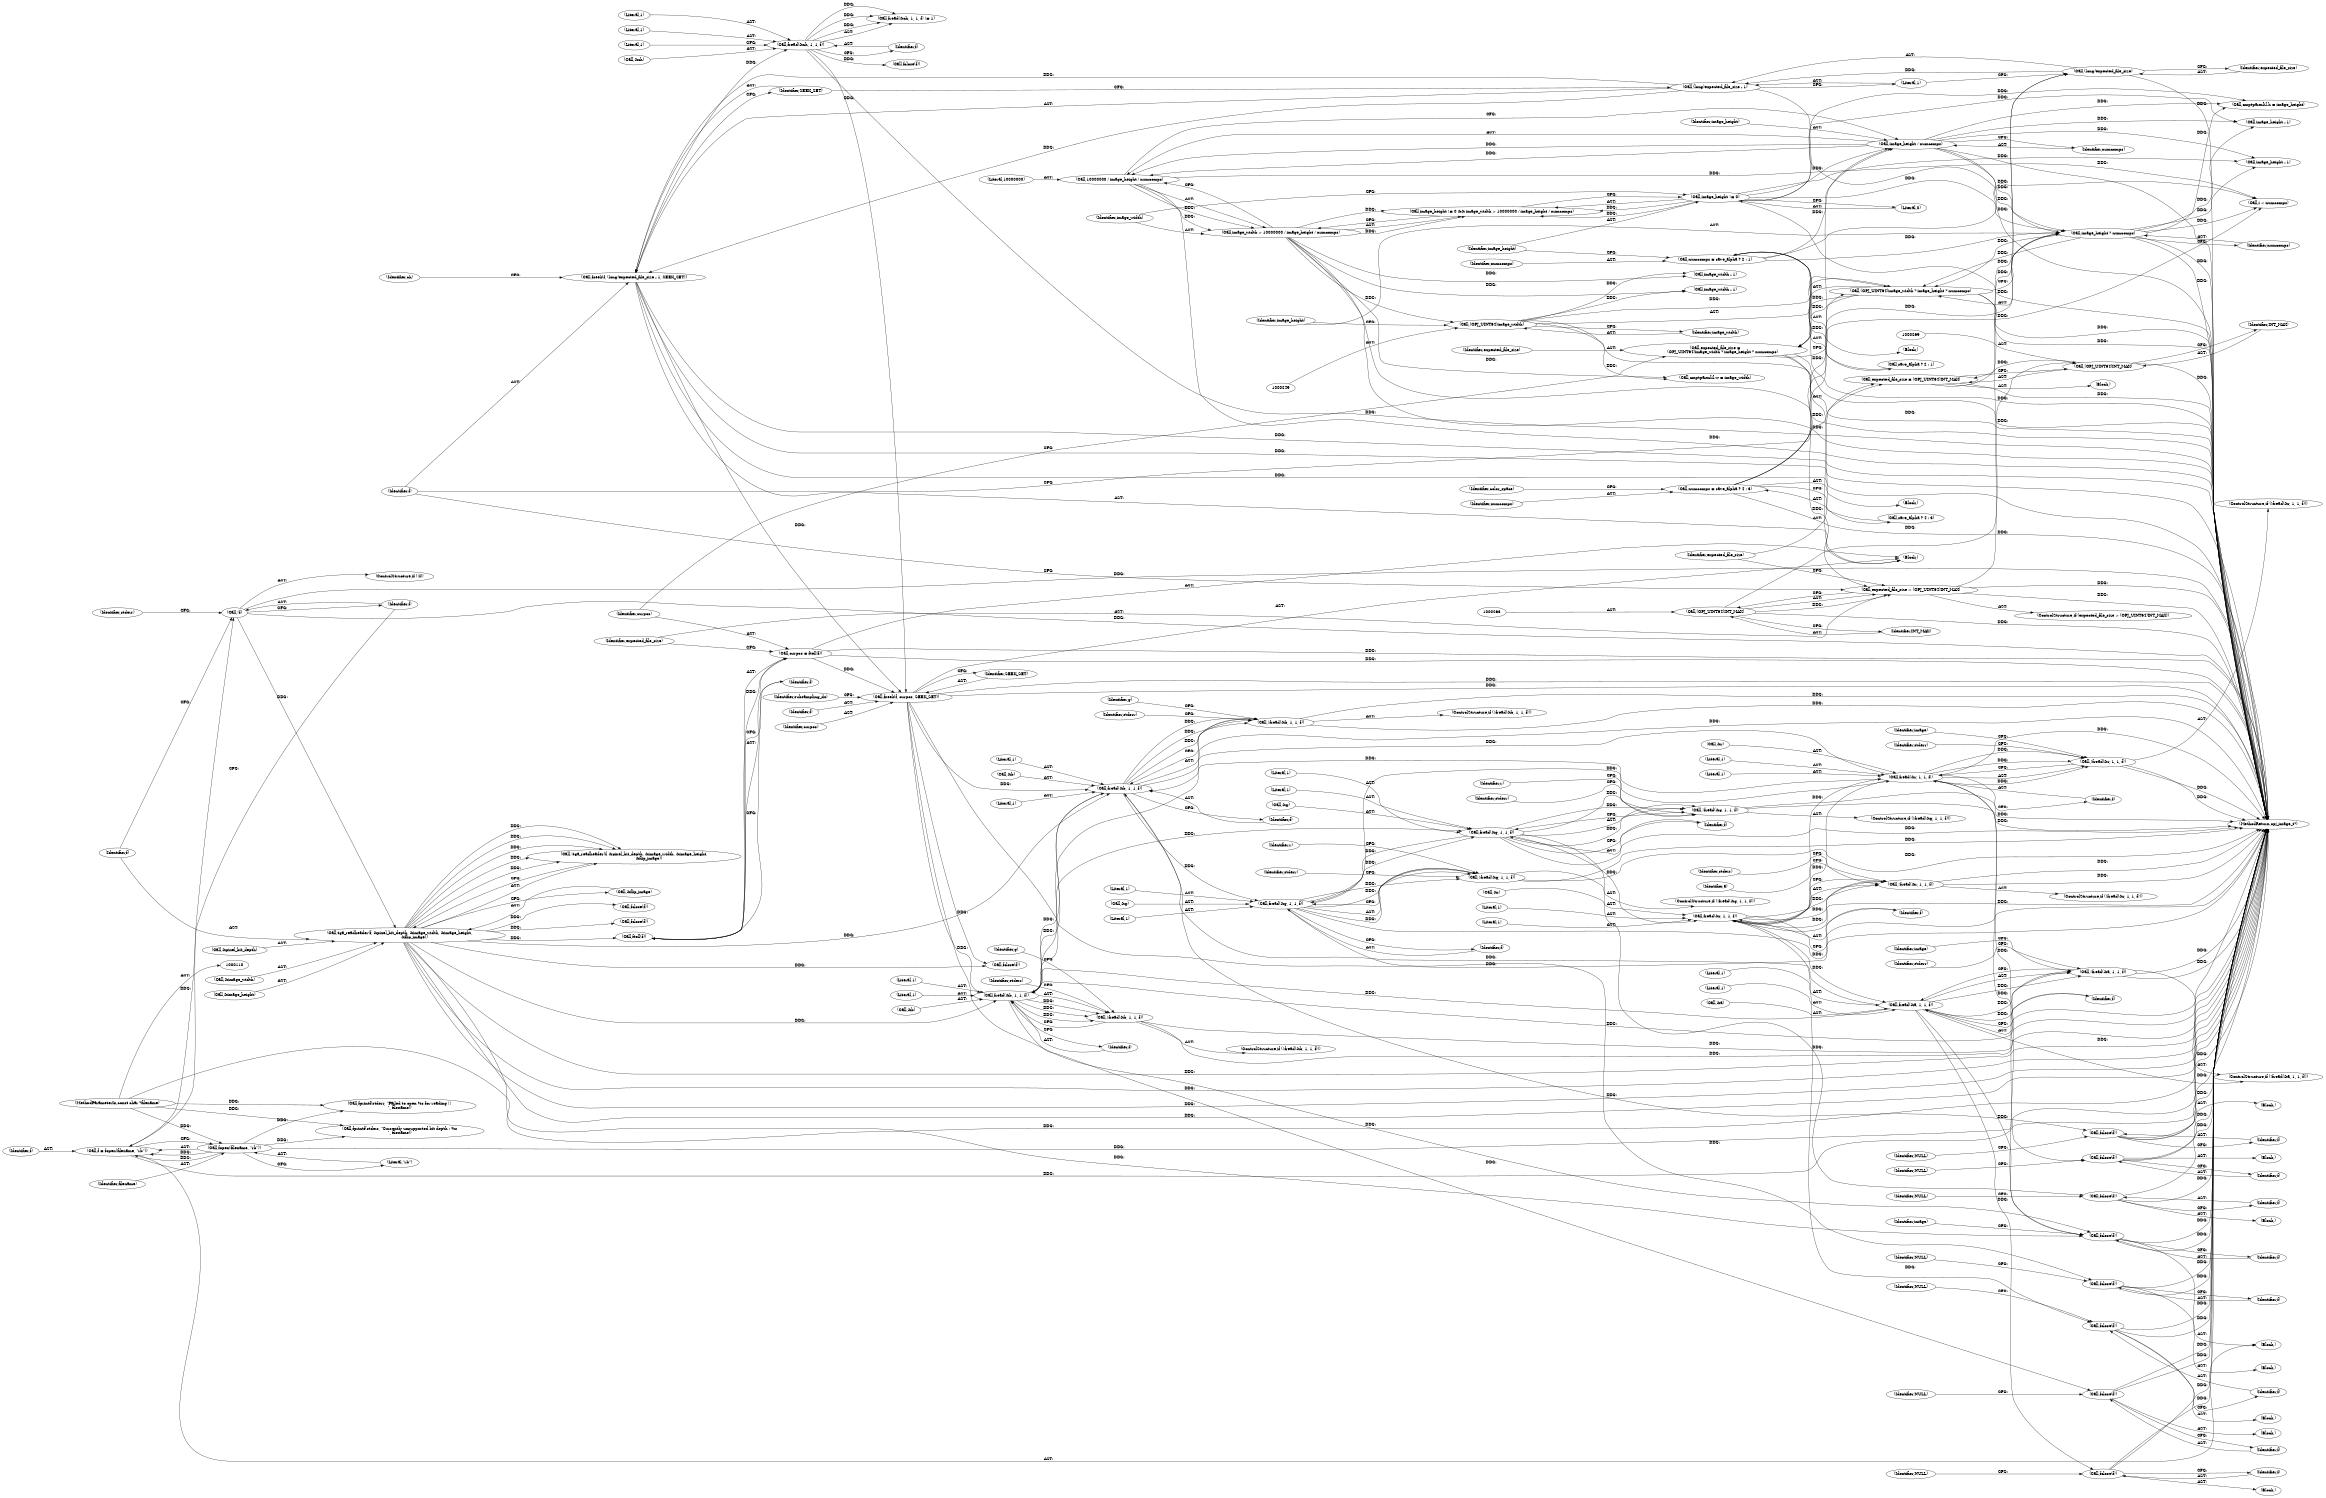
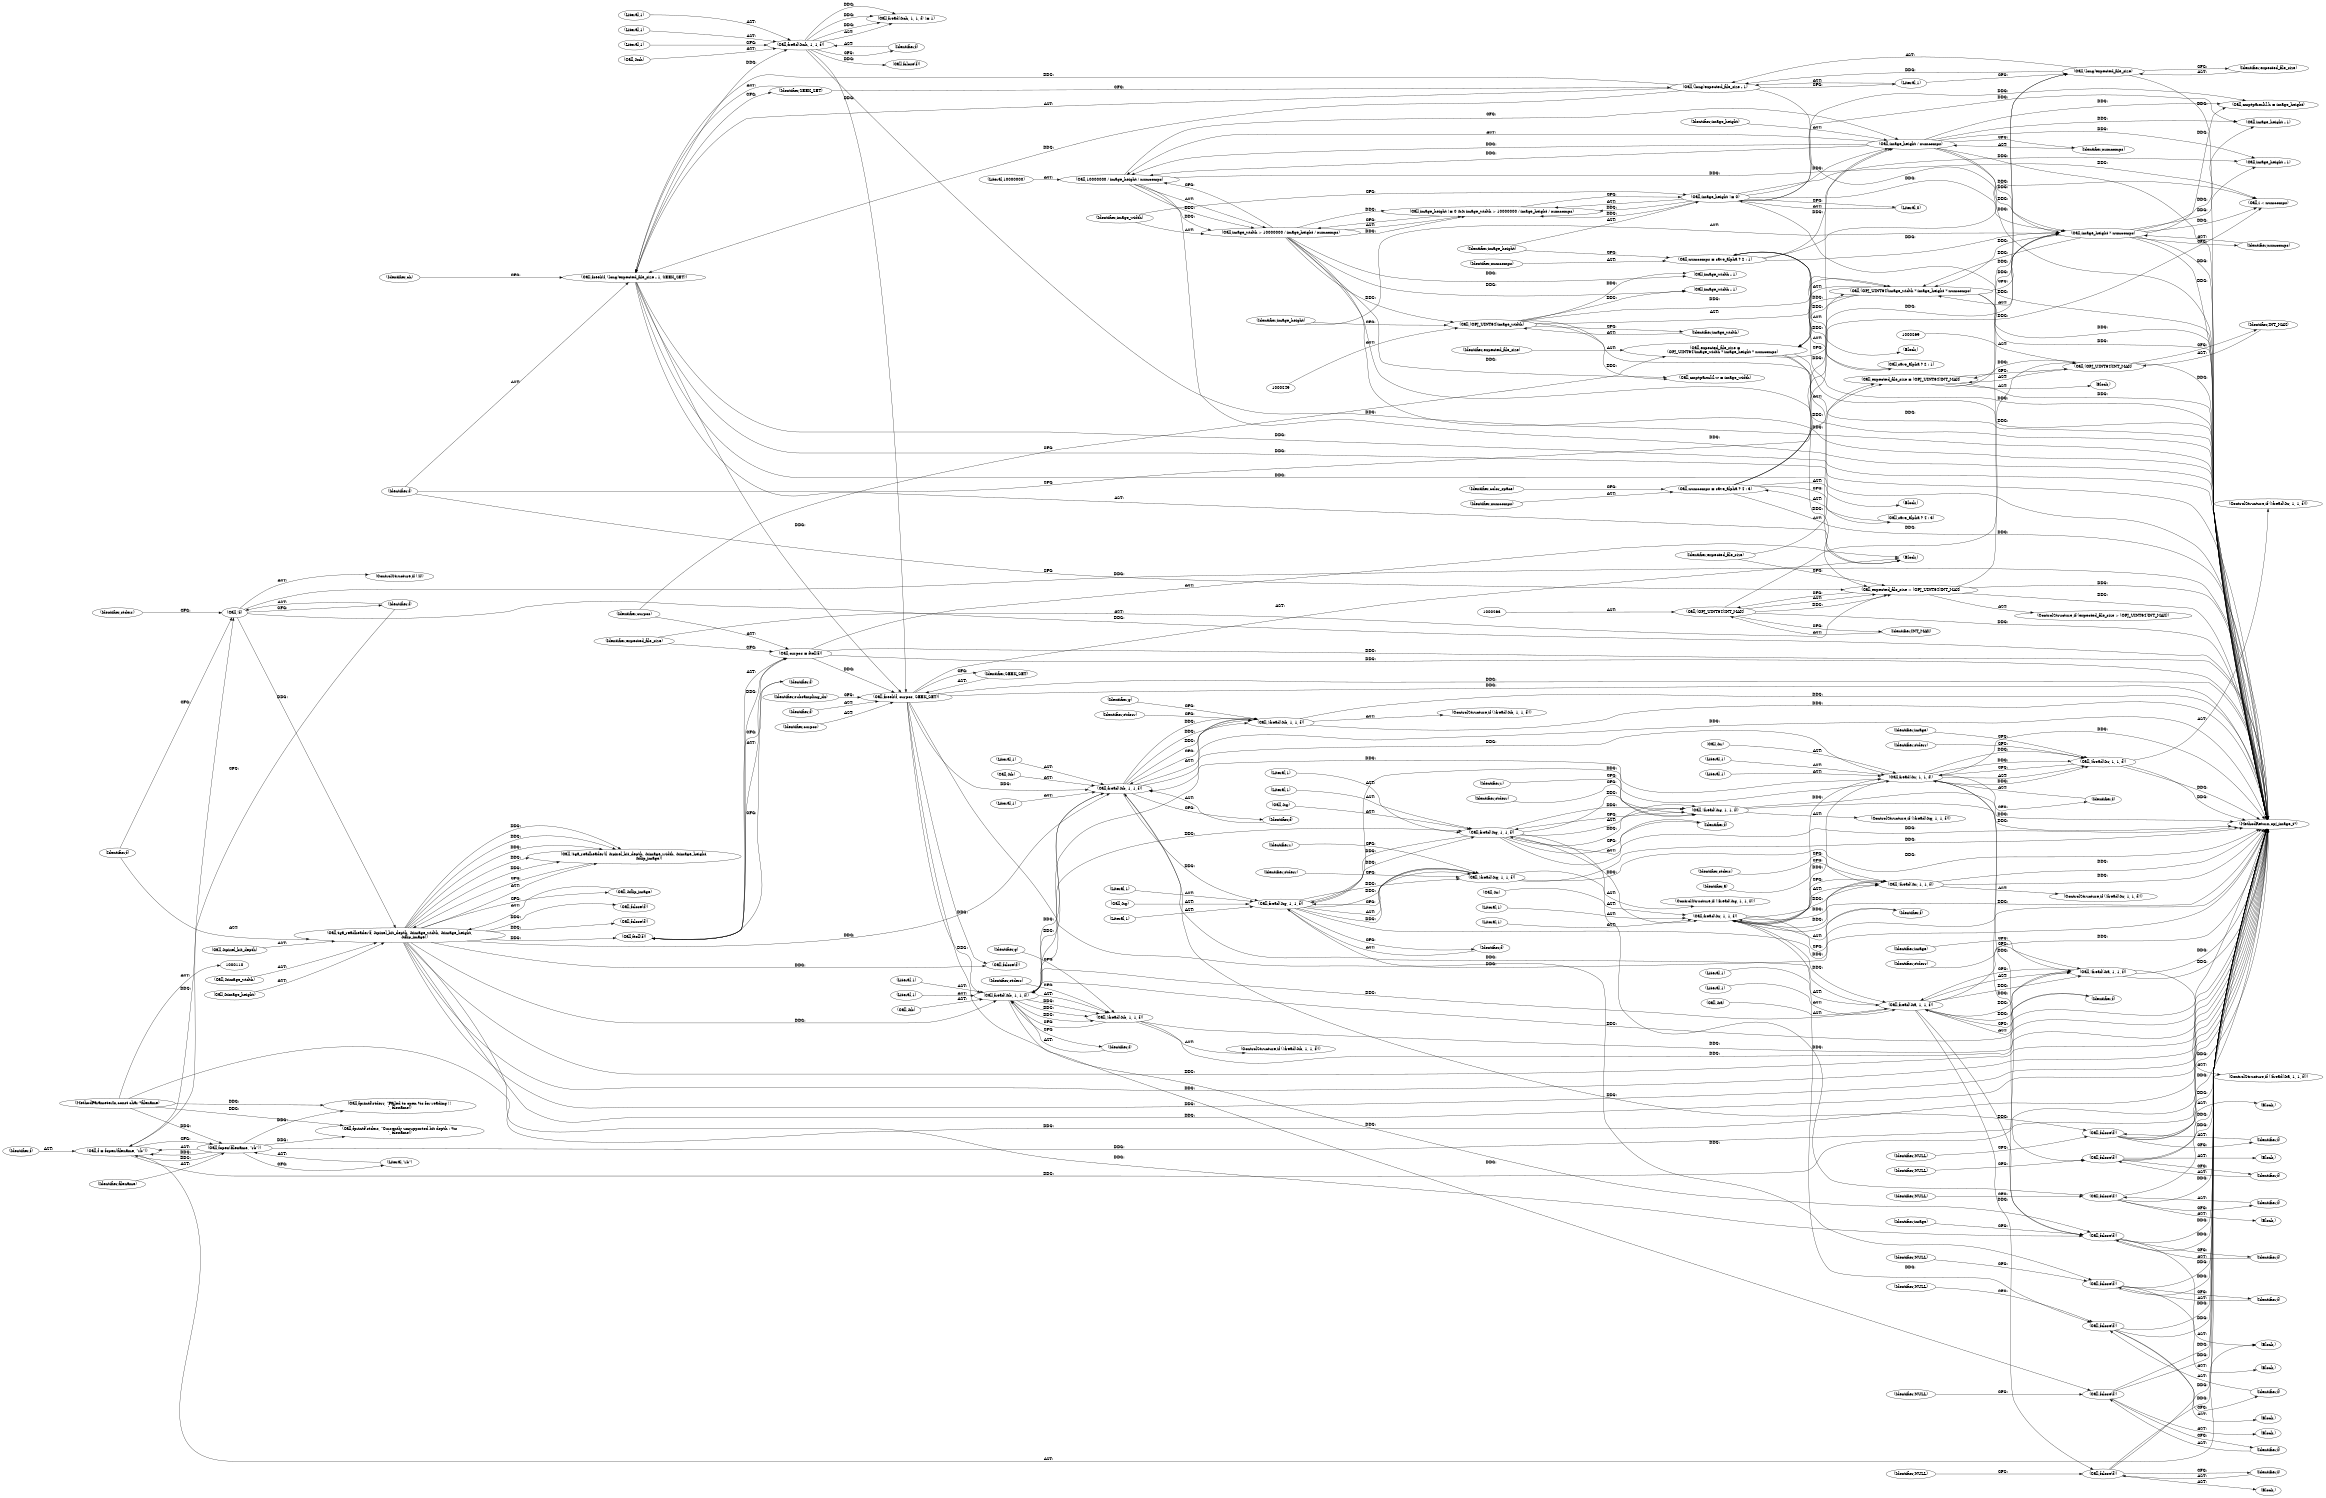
(2071, 1058) -> (2117, 941)
